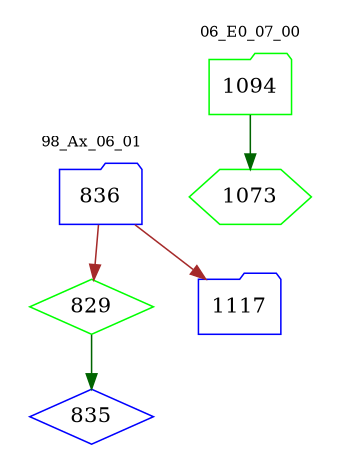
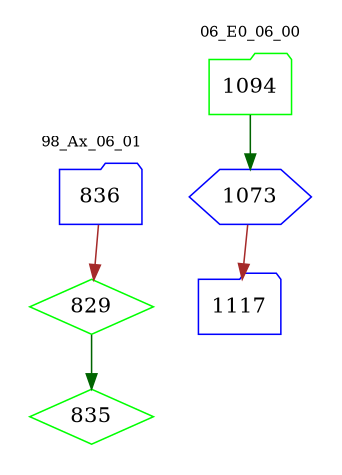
(250, 33) -> (250, 33)
(250, 197) -> (250, 197)
(155, 240) -> (246, 244)
(92, 417) -> (92, 417)
